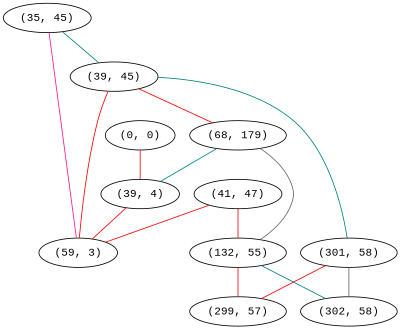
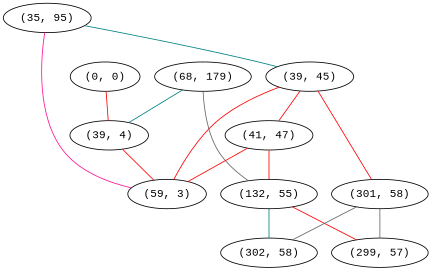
(47, 18) -> (47, 18)
(176, 106) -> (289, 106)
(288, 117) -> (345, 135)
(300, 279) -> (380, 223)
